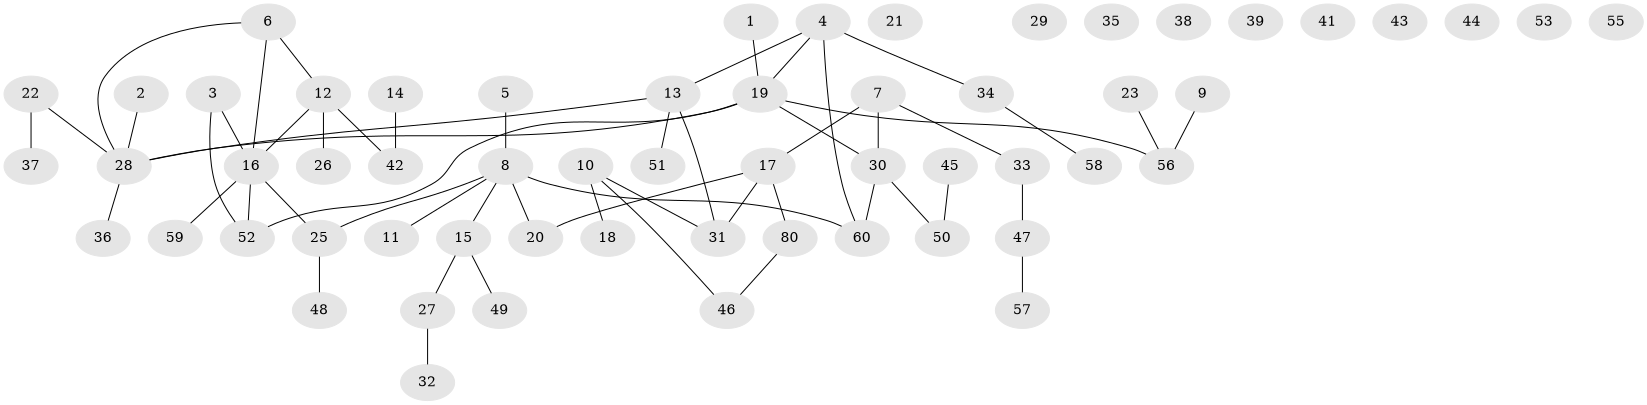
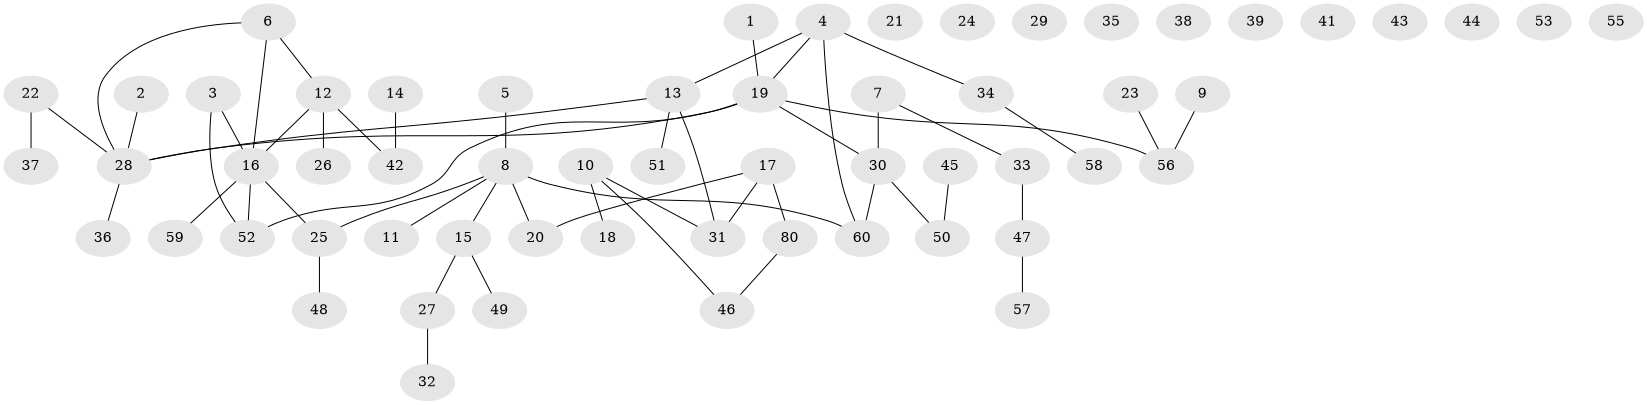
none -> (967, 22)
(814, 136) -> none
